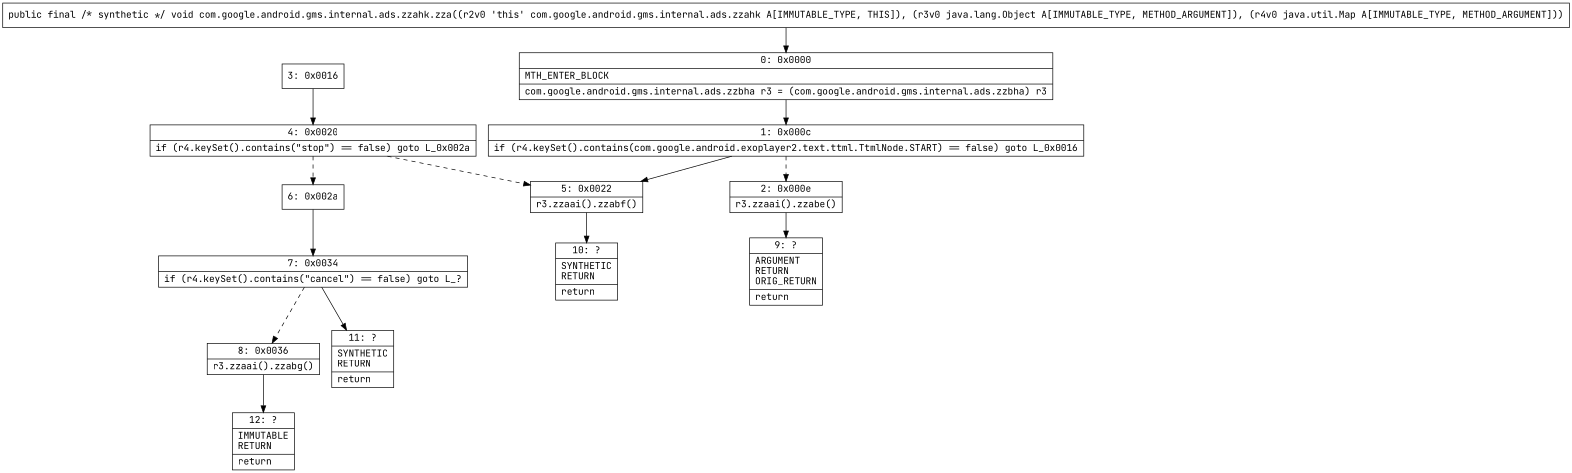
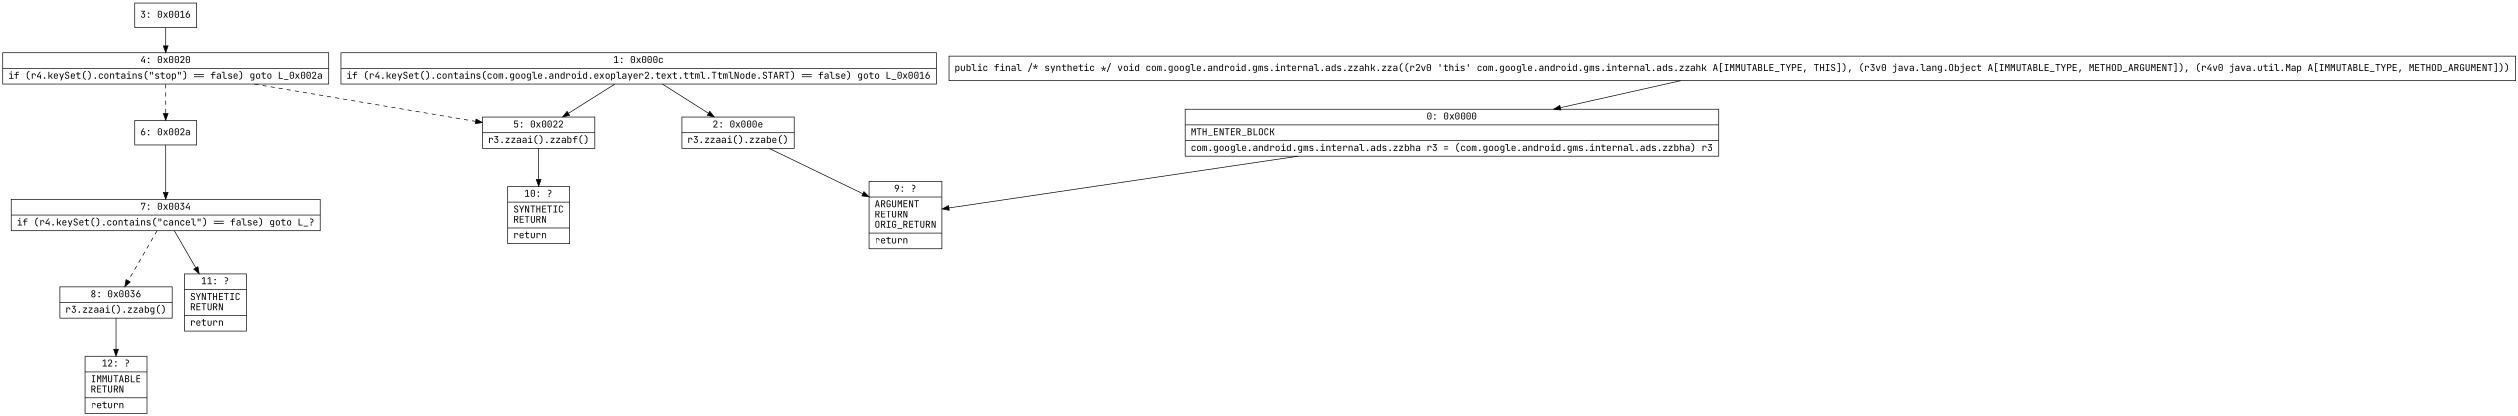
(786, 109) -> (1123, 182)
(786, 165) -> (685, 99)
